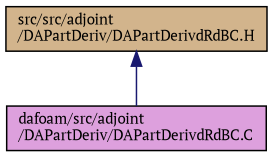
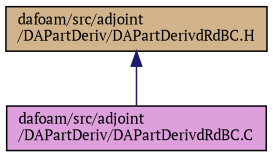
(136, 29) -> (136, 29)
